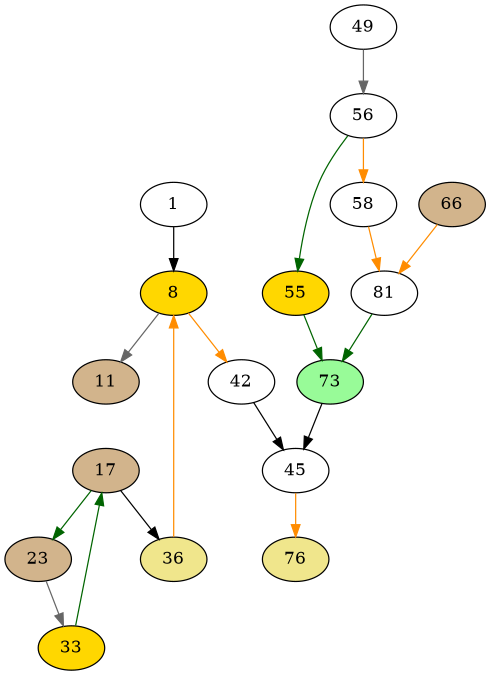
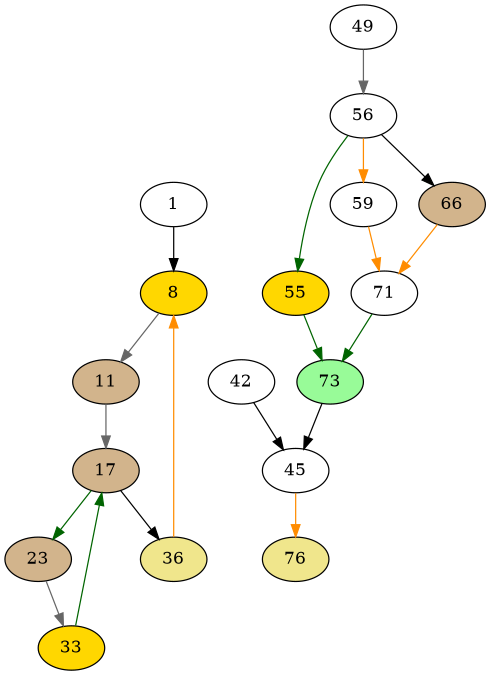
none -> (403, 156)
(363, 205) -> (363, 205)
(384, 293) -> (384, 293)
(204, 333) -> none
none -> (106, 420)
